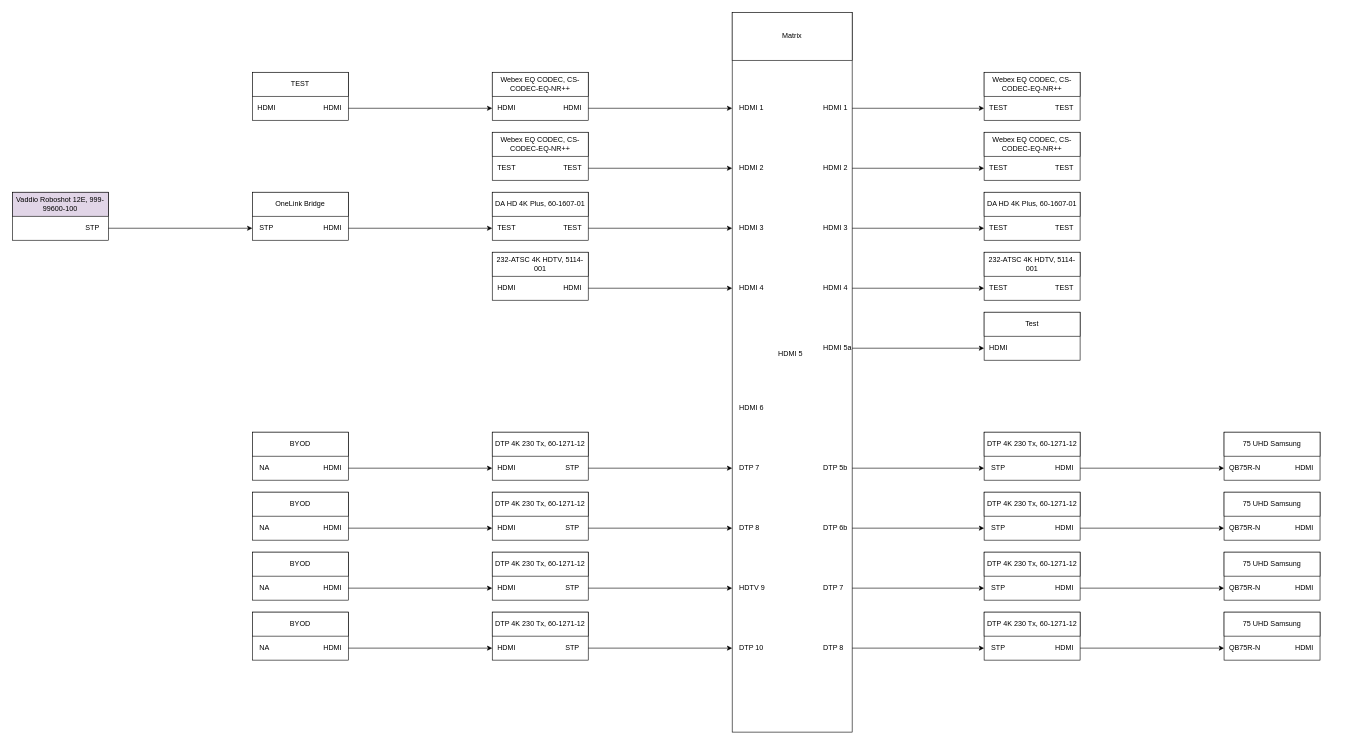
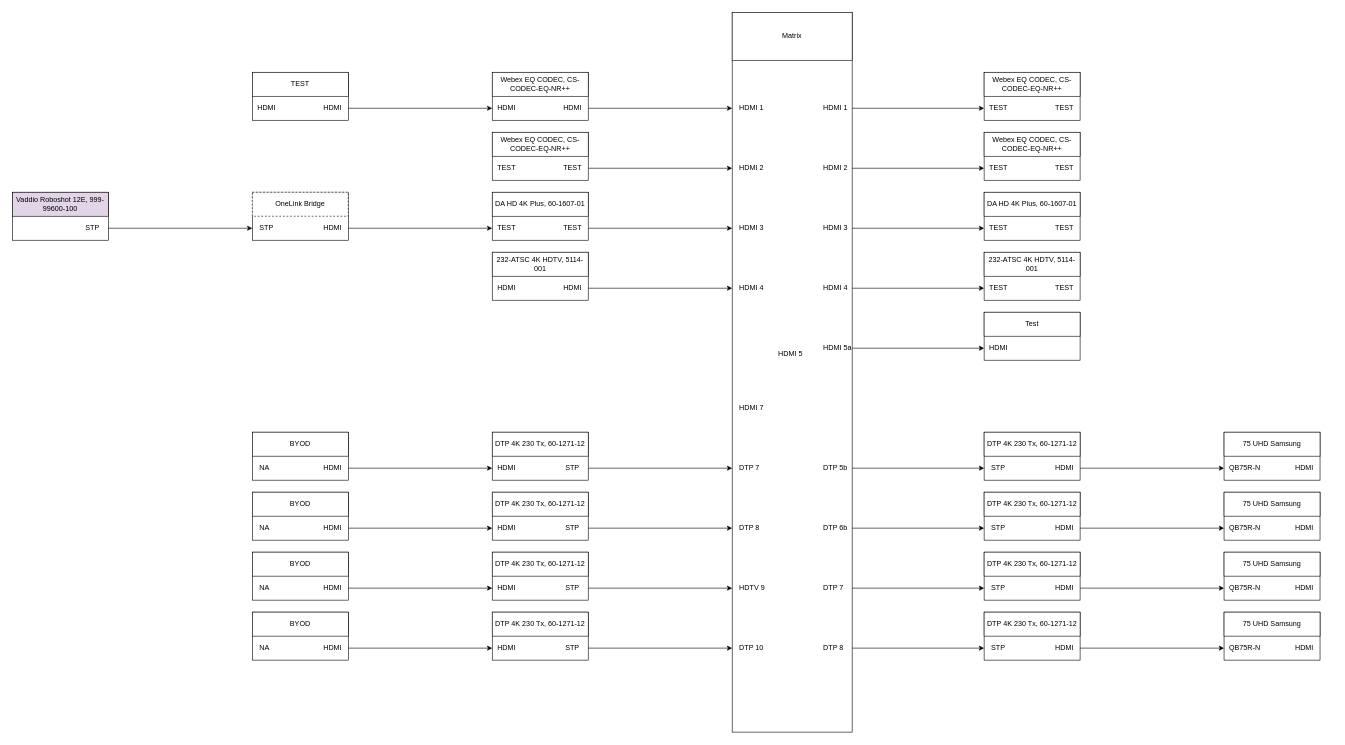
(300, 204) -> (300, 204)
(745, 408) -> (745, 408)
